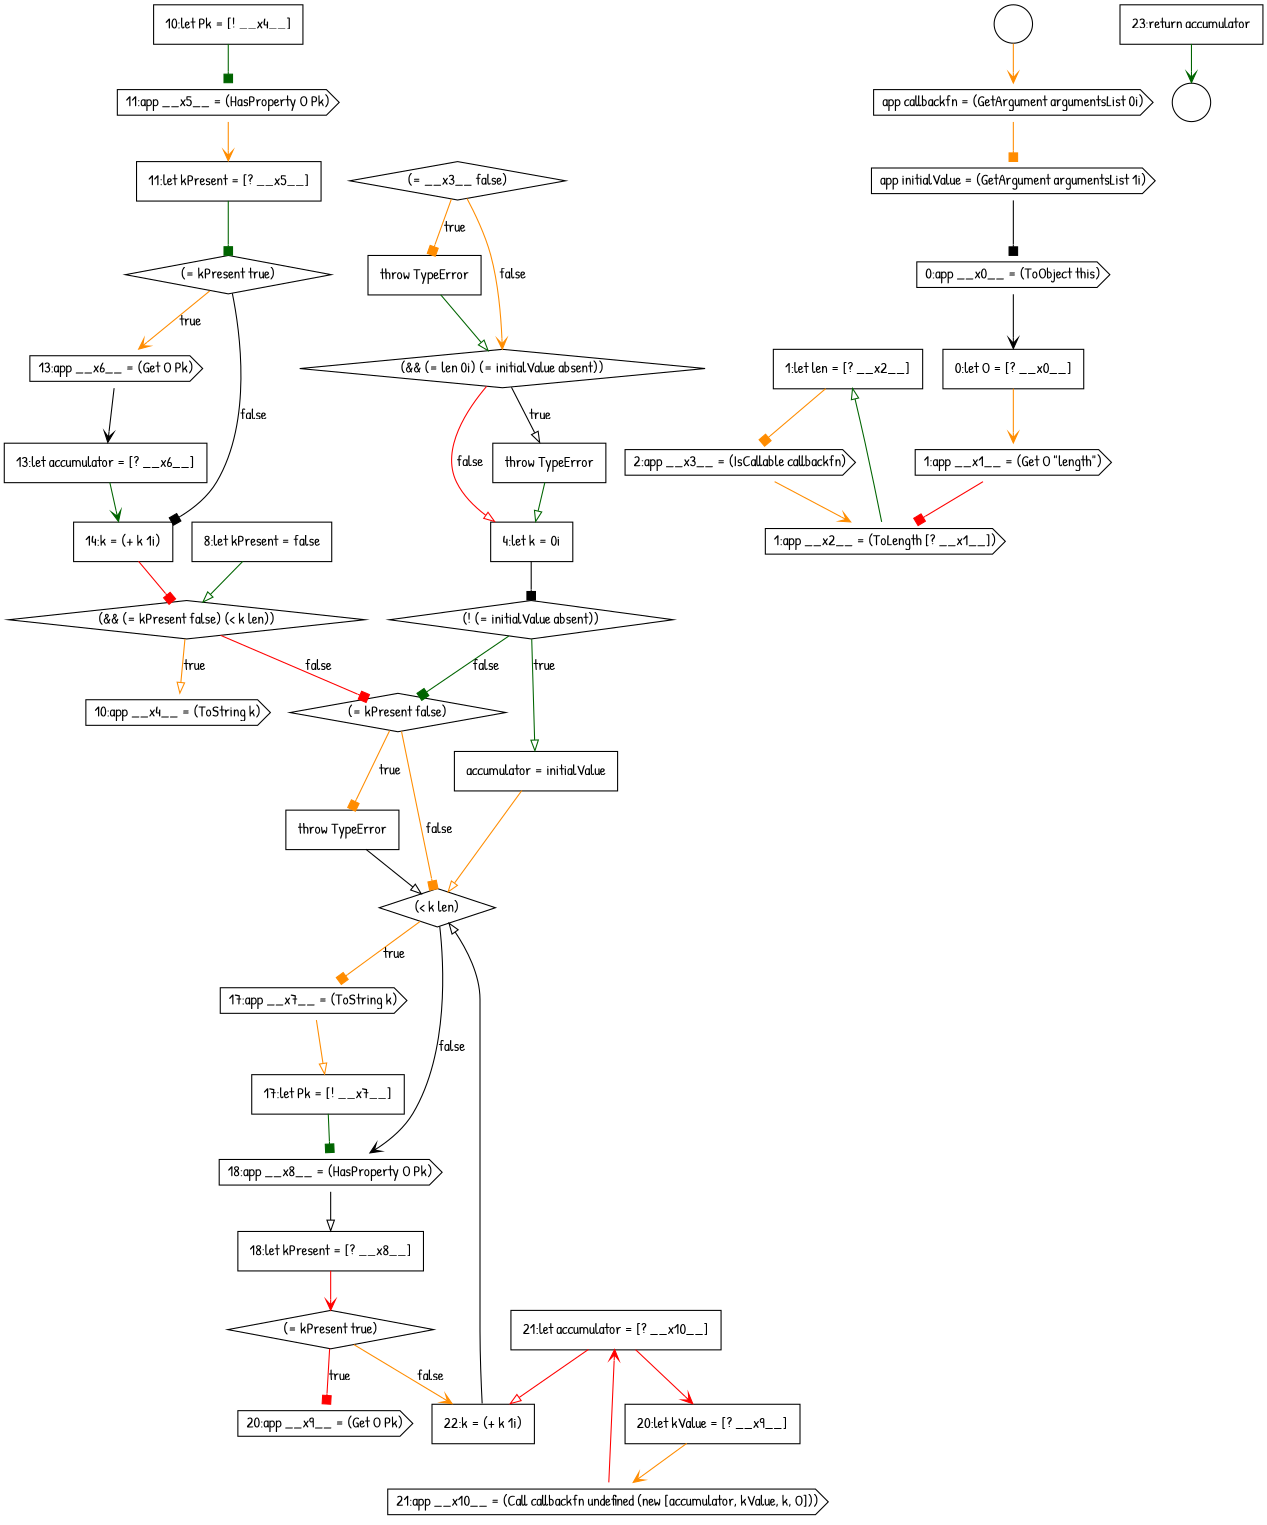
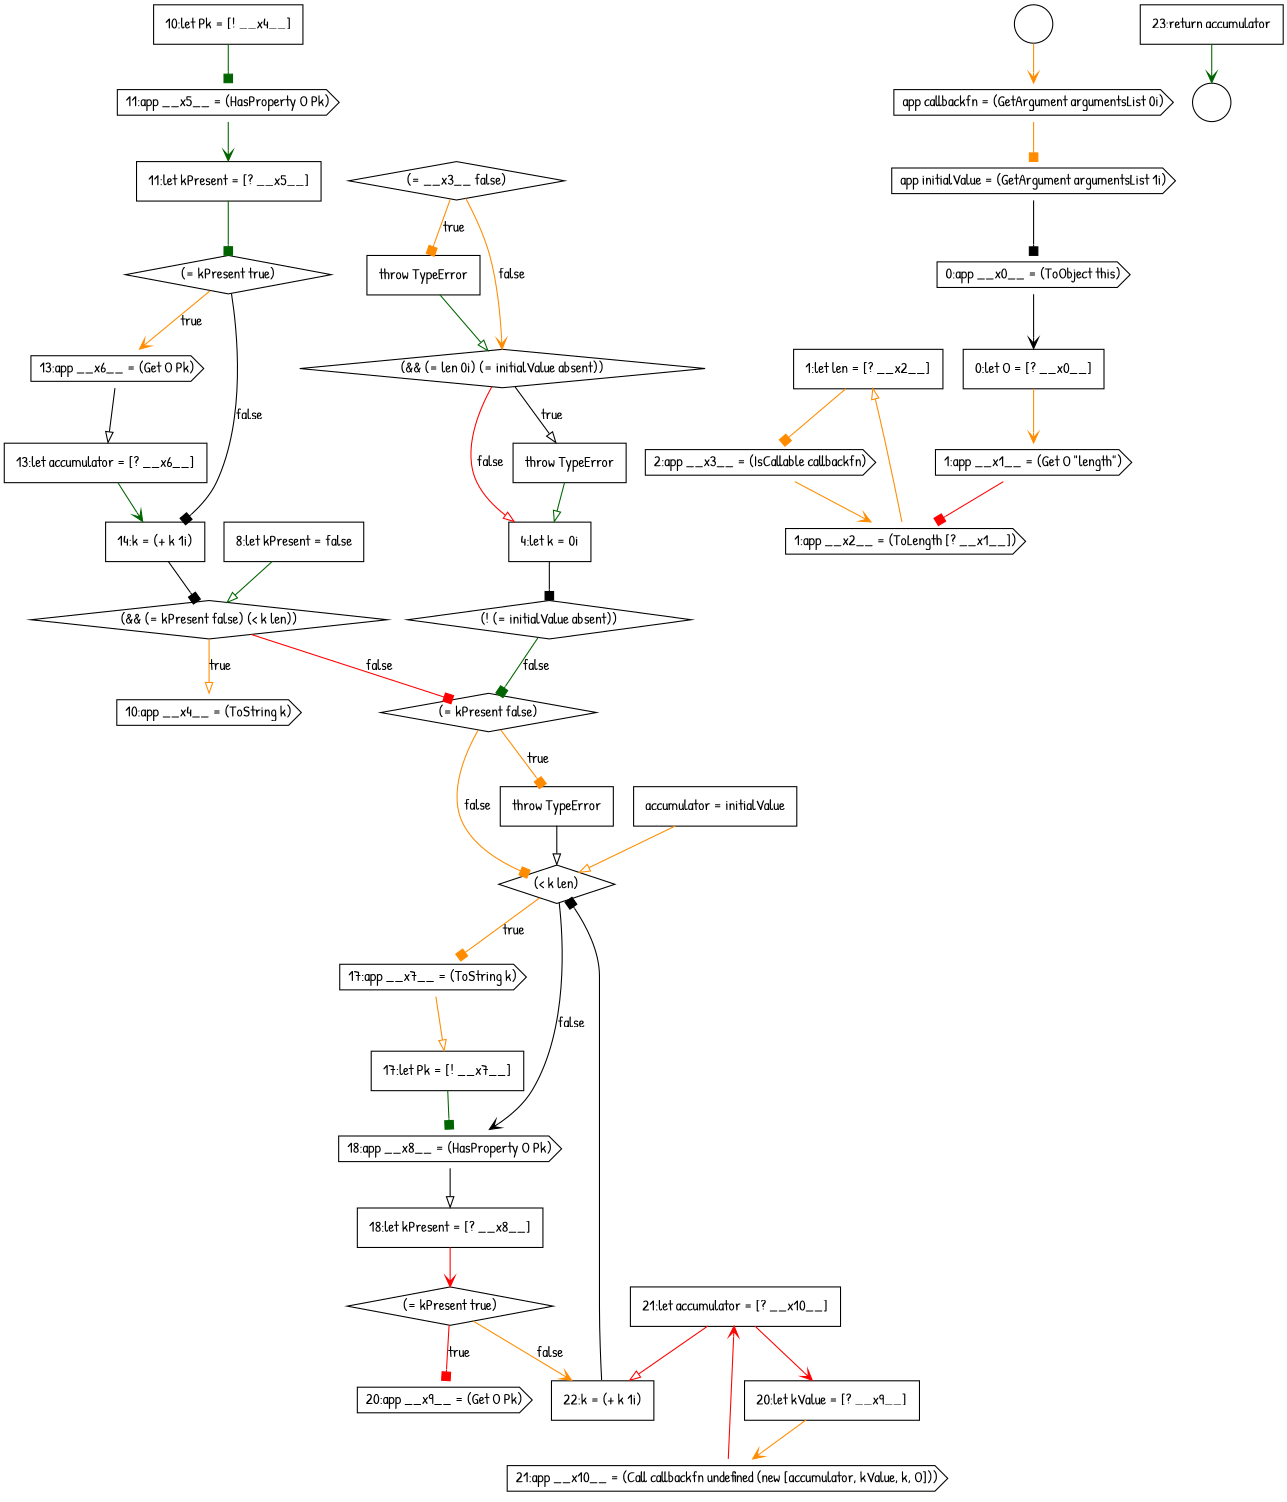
(228, 136) -> (228, 136)
(112, 410) -> (112, 410)
(869, 460) -> (889, 460)
(152, 577) -> (179, 577)
(533, 690) -> none
(480, 1165) -> (599, 1142)
